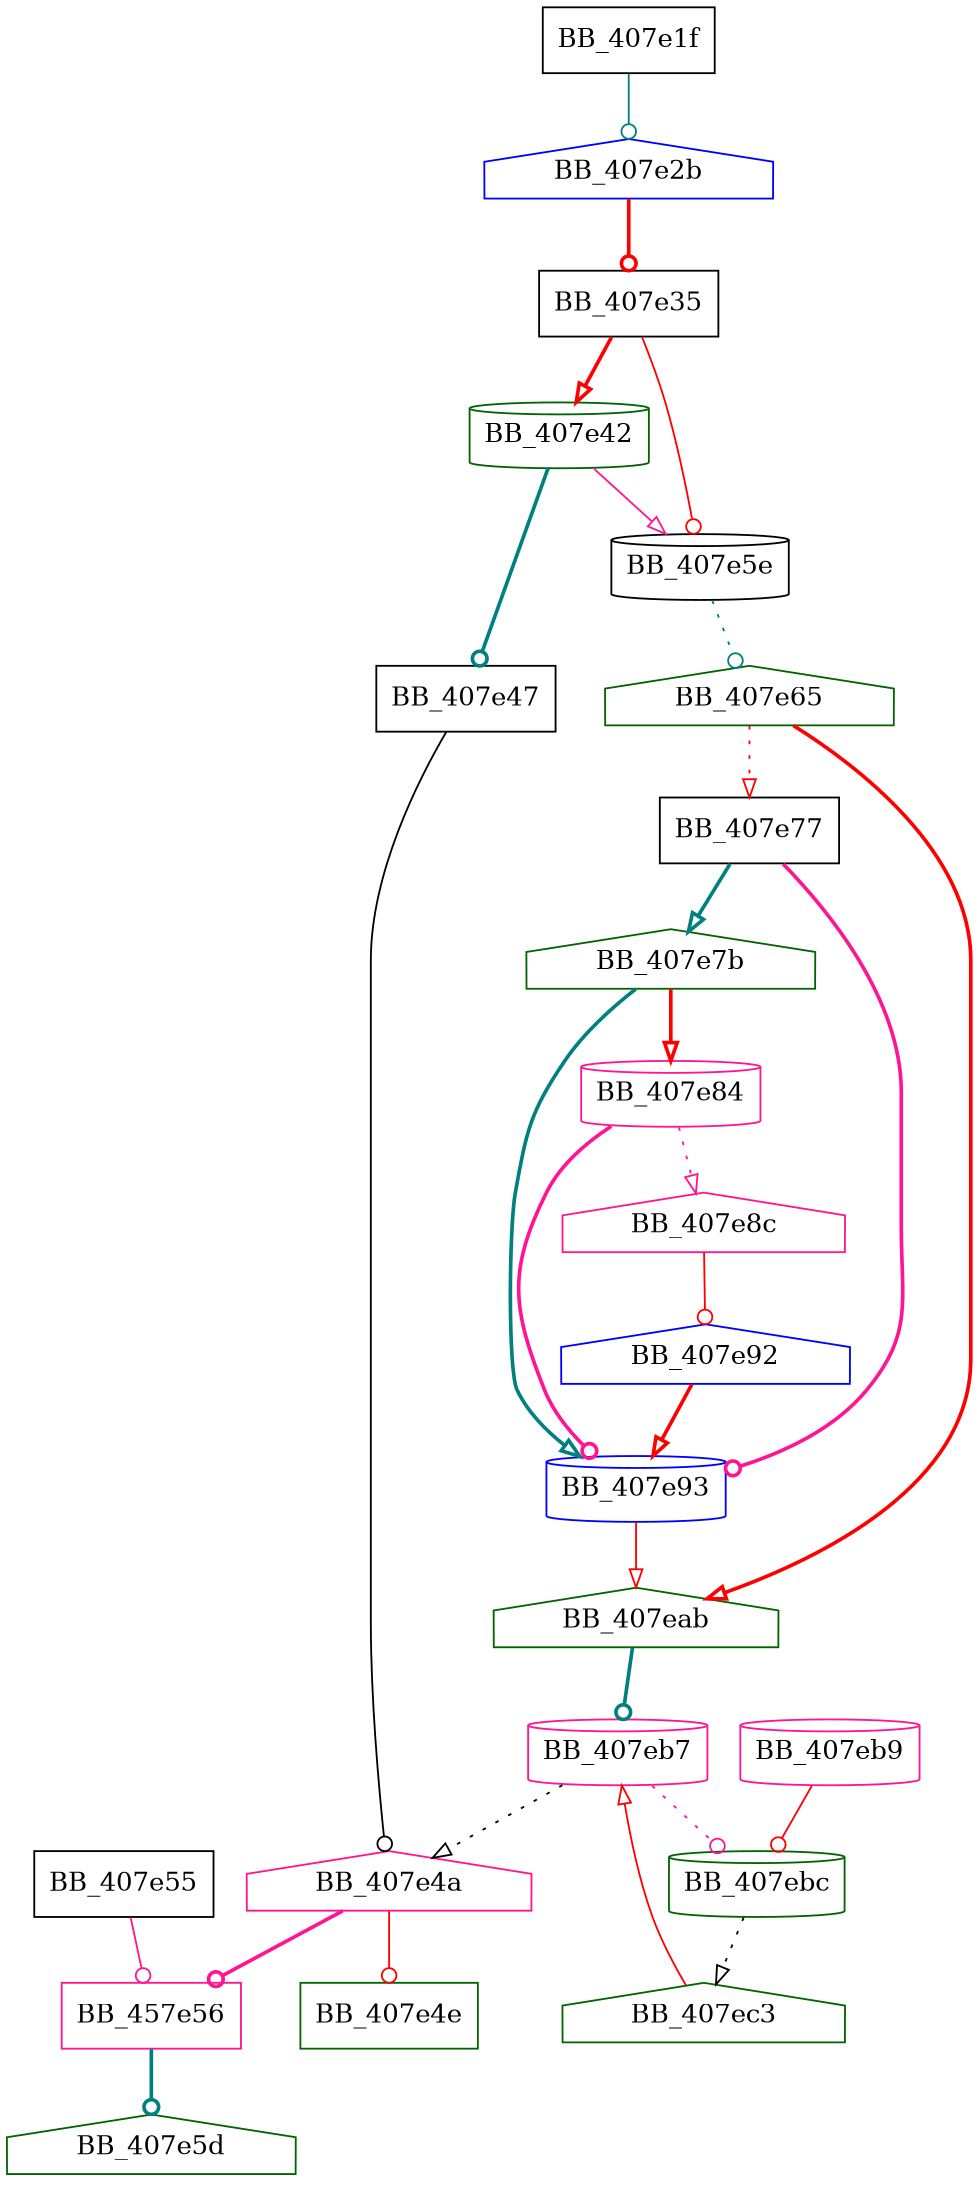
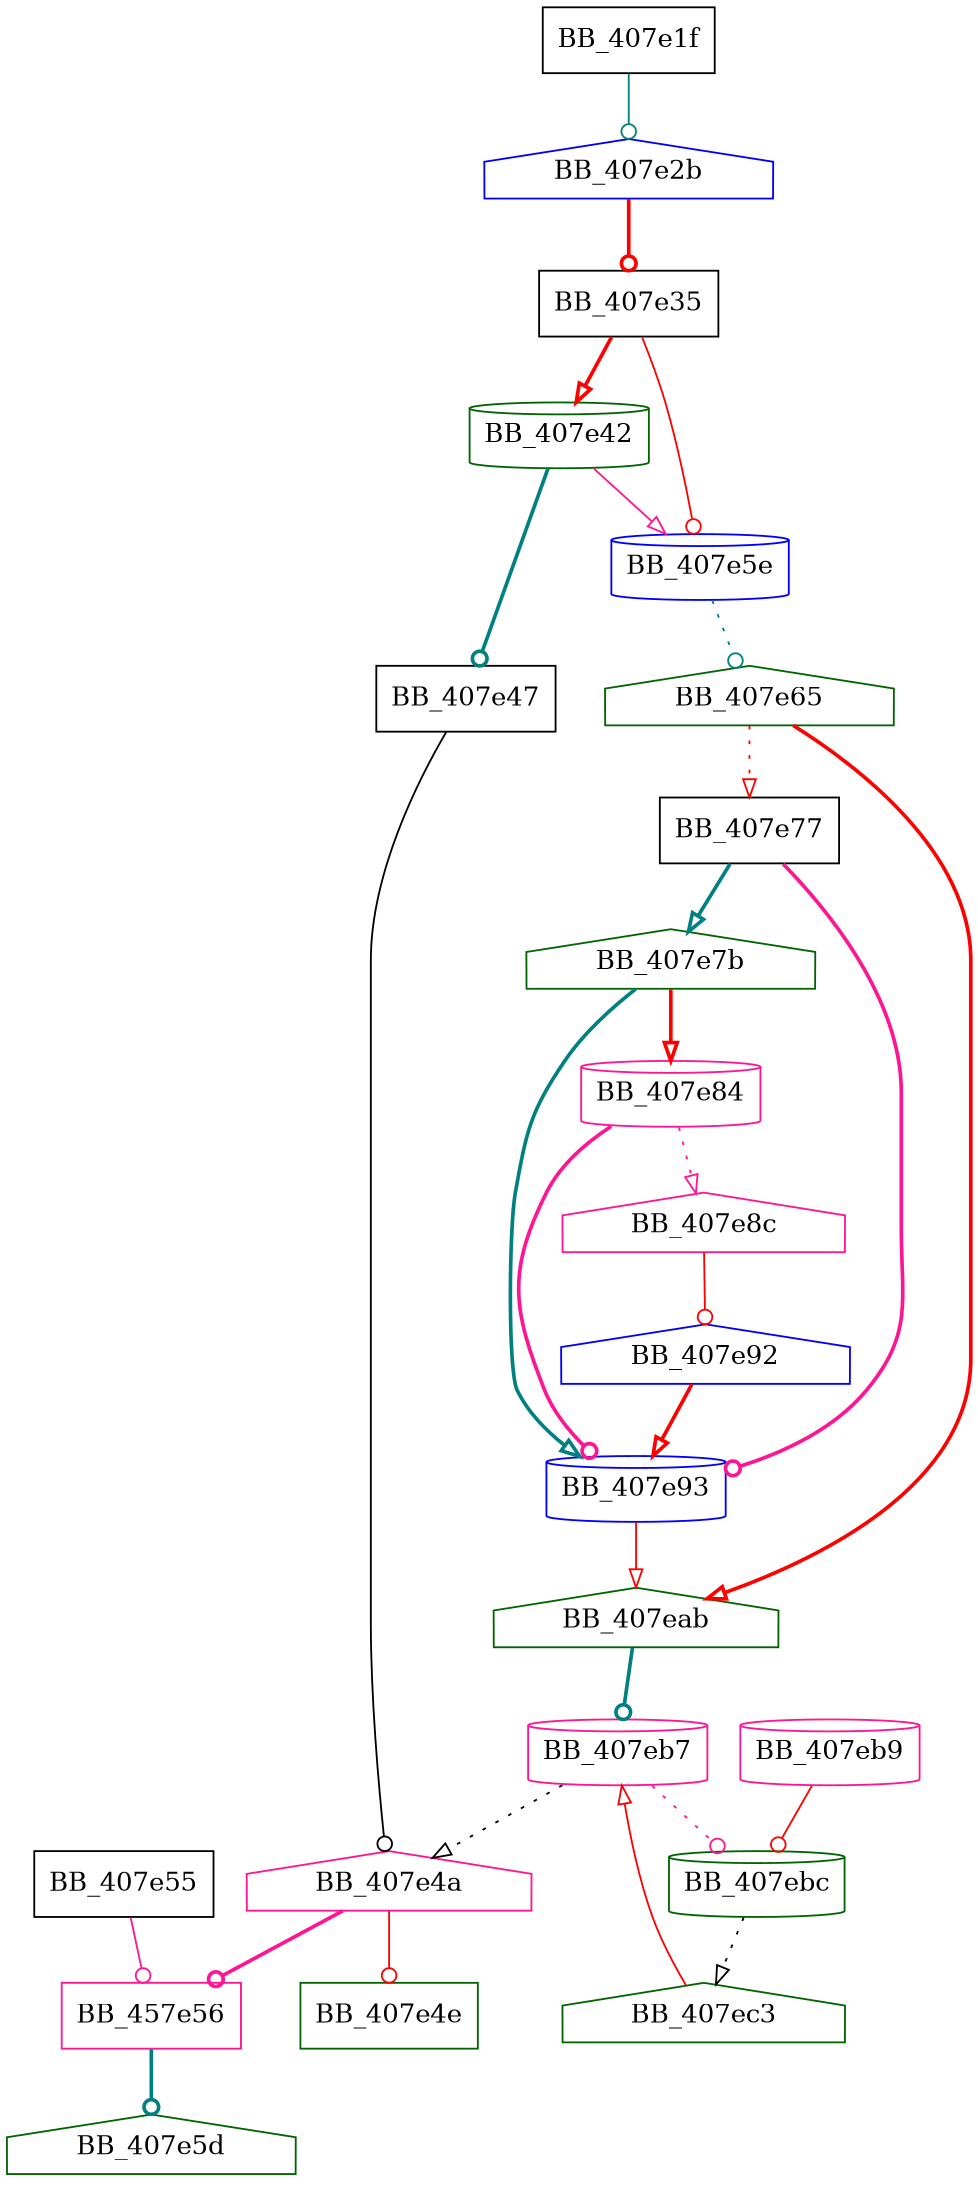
(700, 567) -> (700, 567)
